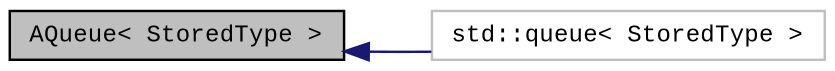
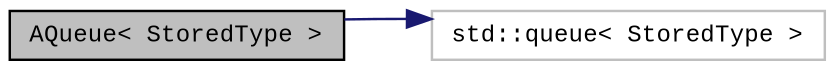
(400, 52) -> (376, 19)
